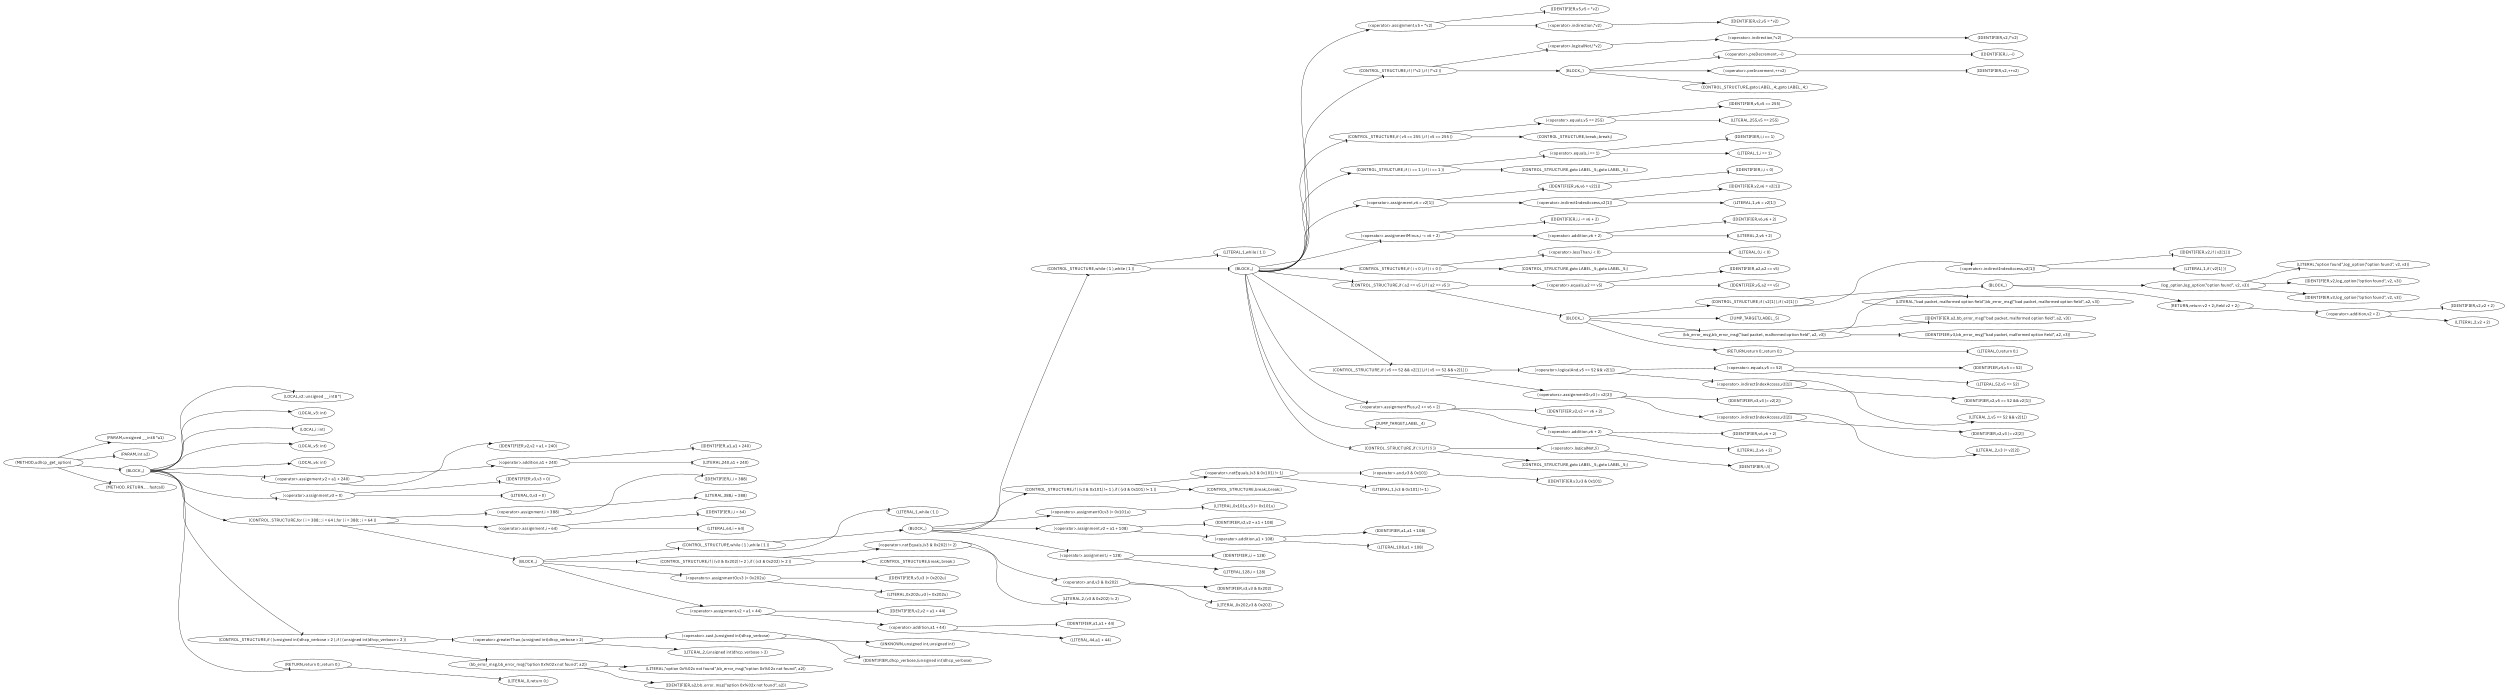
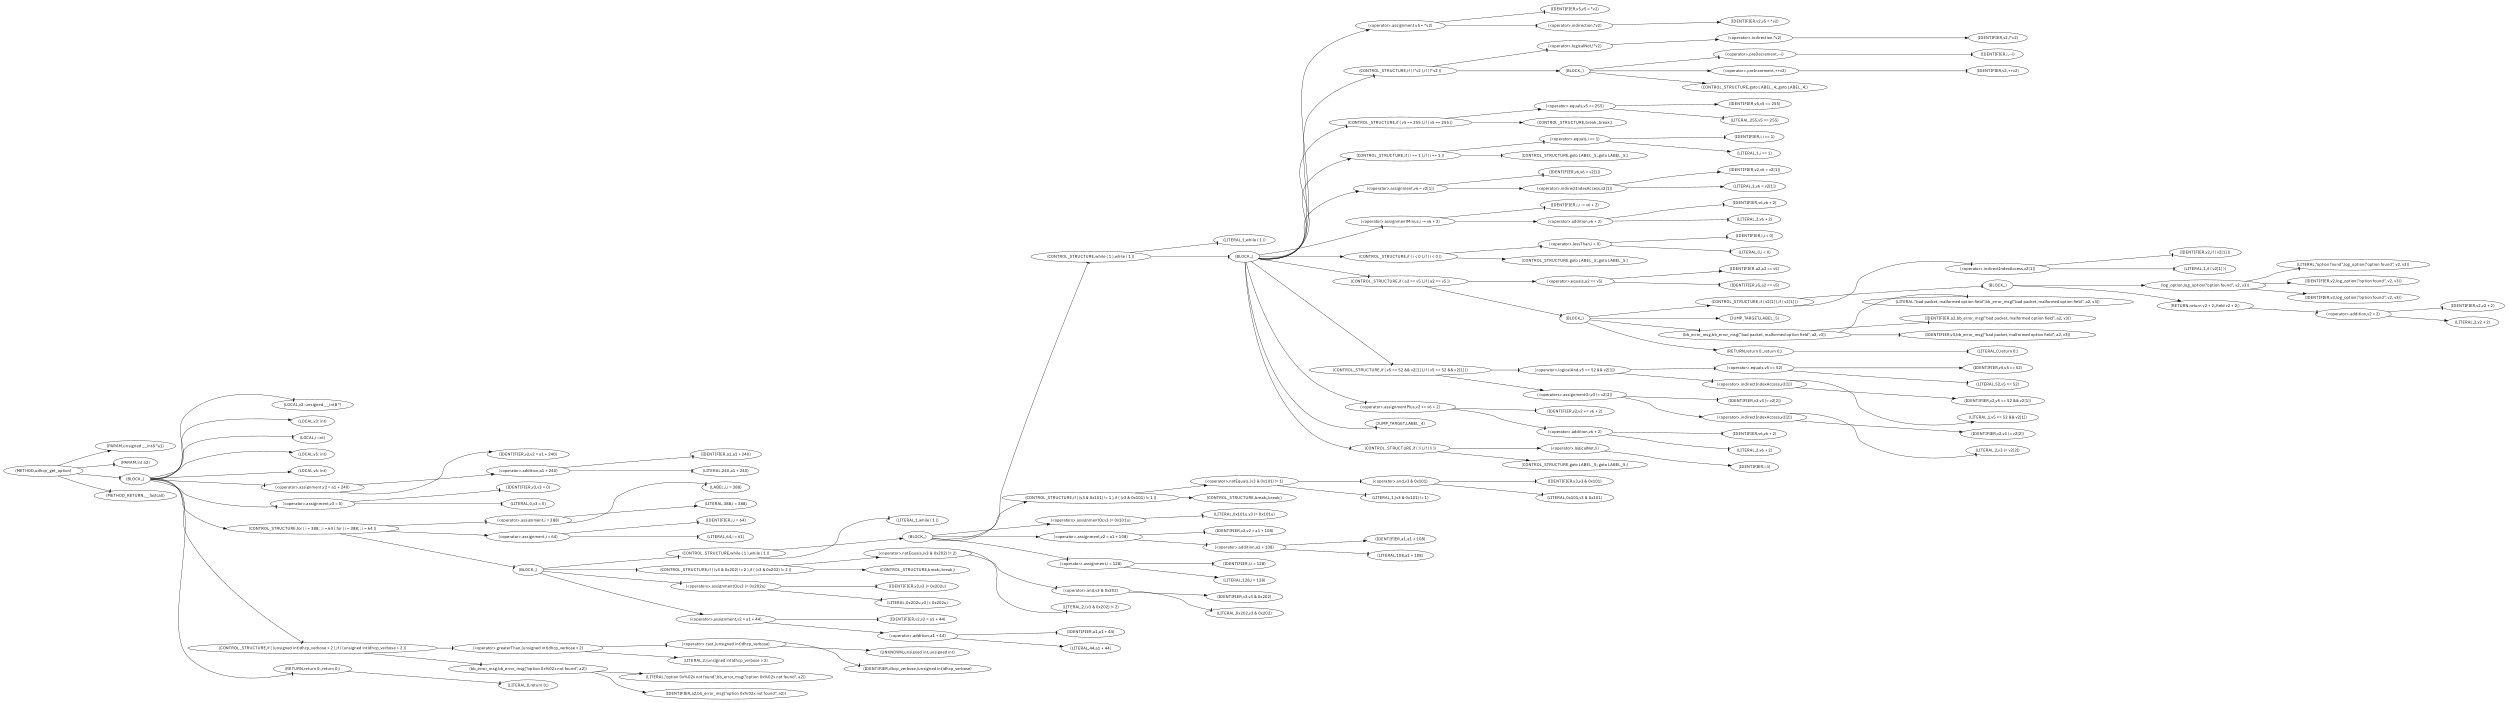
(1666, 177) -> (1668, 240)
(1876, 449) -> (1877, 449)
(726, 479) -> (726, 487)
none -> (1575, 498)
(726, 529) -> (726, 537)
